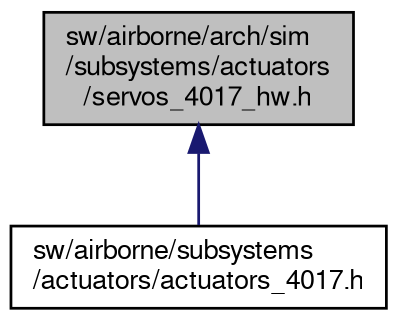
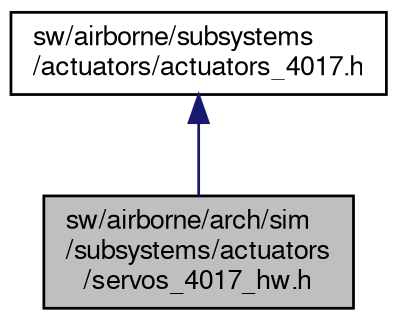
(199, 189) -> (199, 160)
